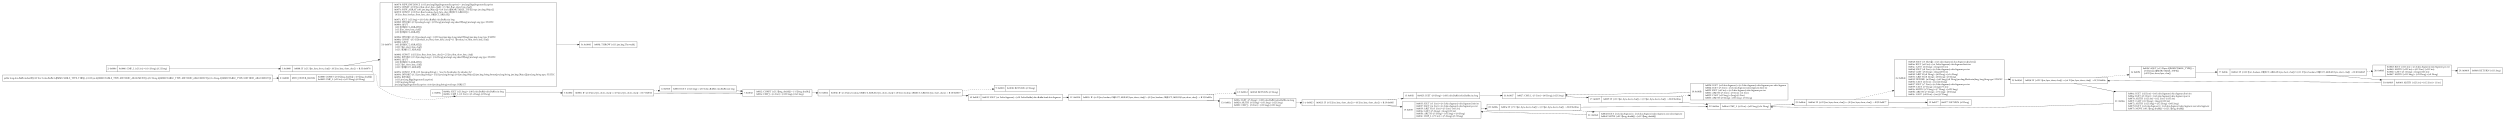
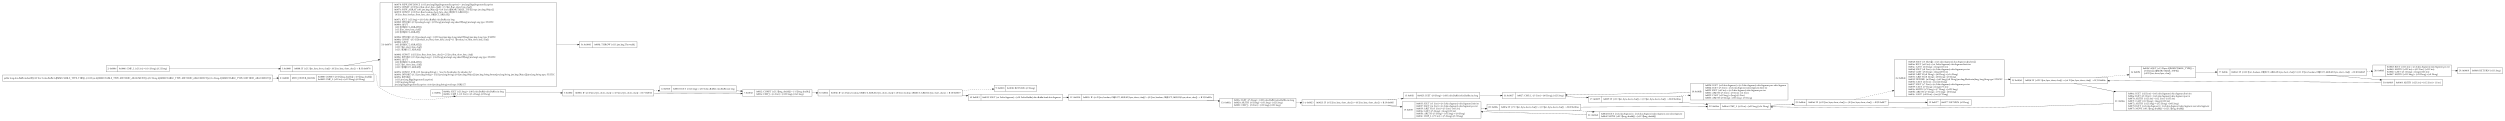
(1258, 92) -> none
